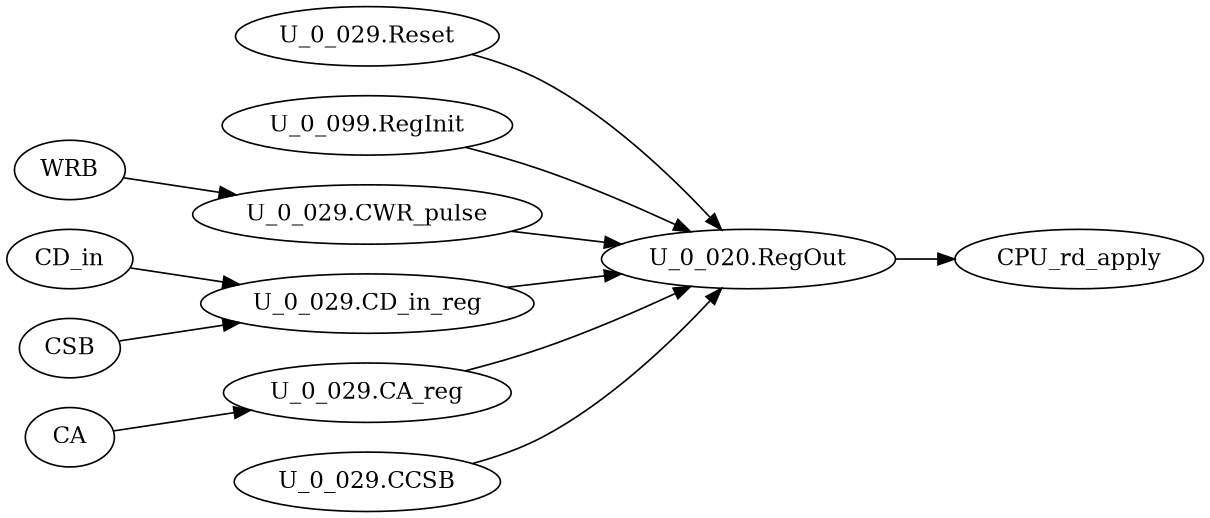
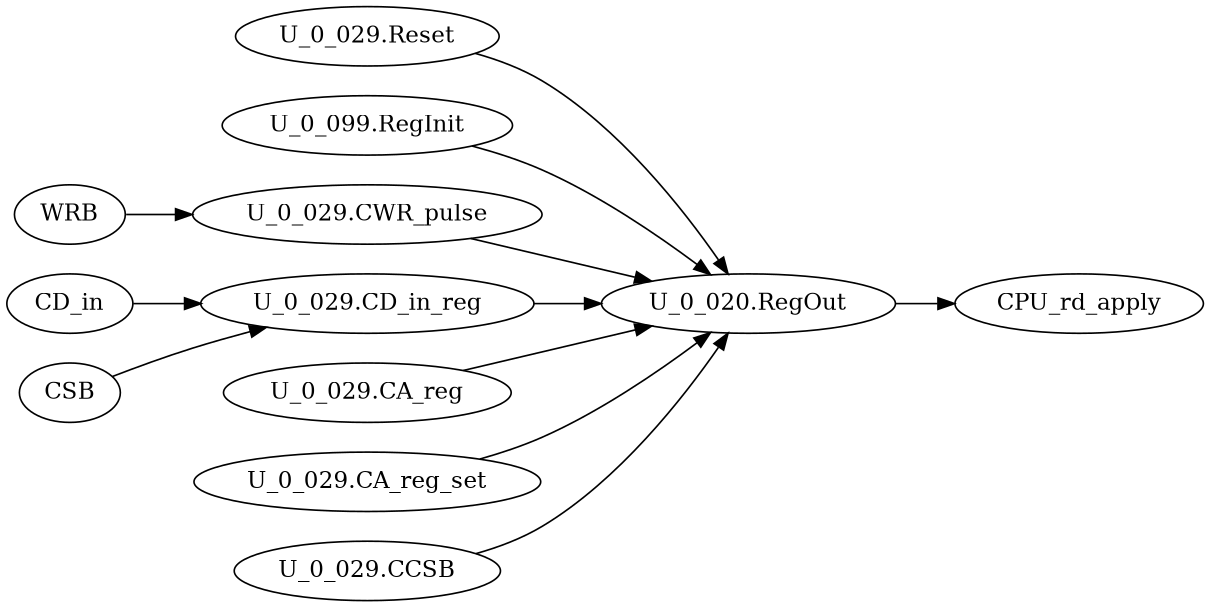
(70, 437) -> none
none -> (367, 482)
